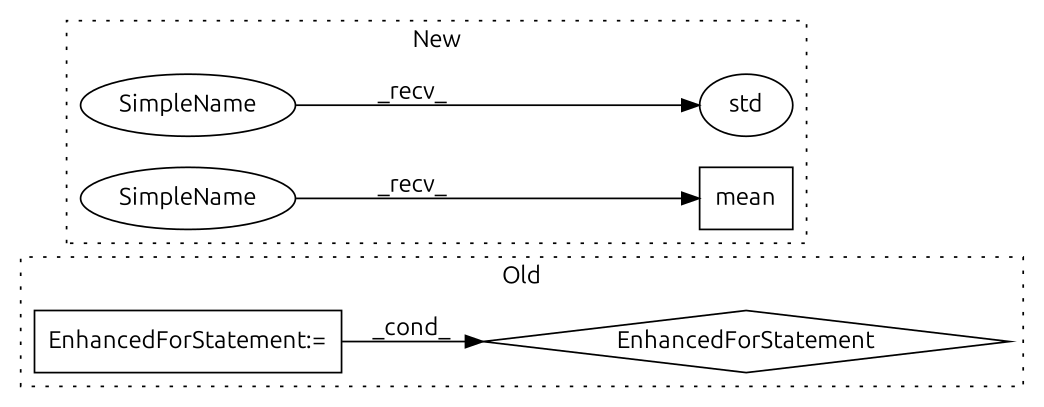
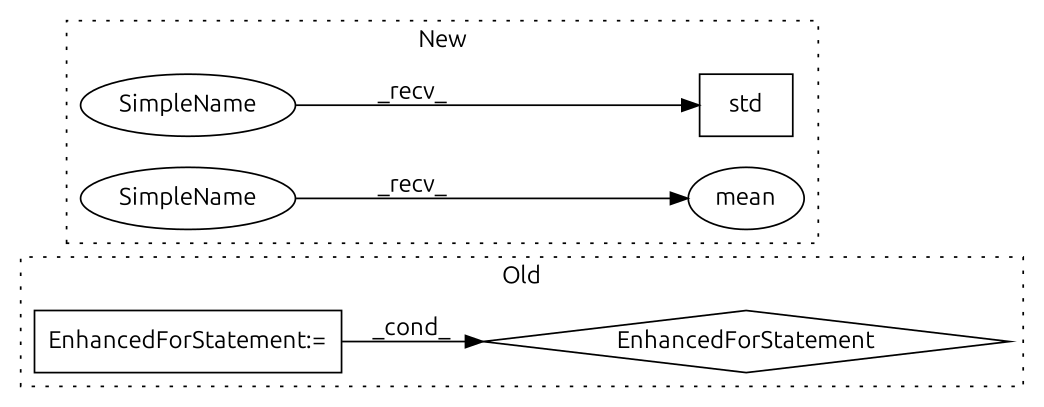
(746, 105) -> (746, 105)
(746, 198) -> (746, 198)
